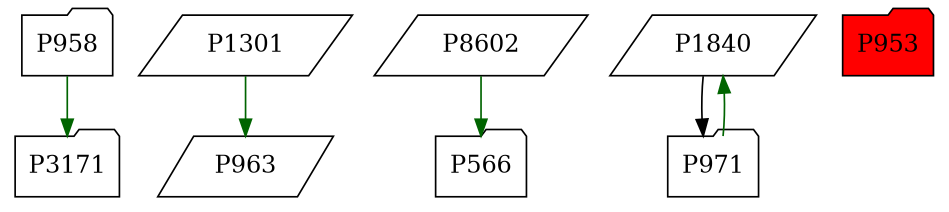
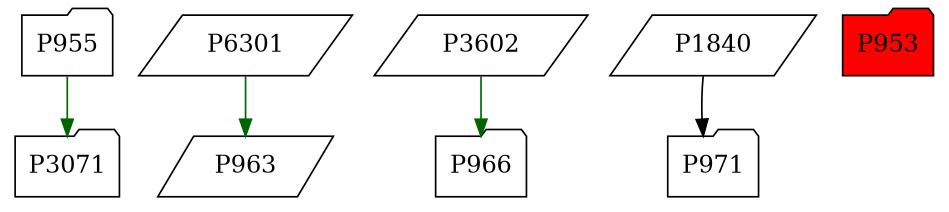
(67, 45) -> (67, 45)
(246, 45) -> (246, 45)
(481, 45) -> (481, 45)
(724, 115) -> none
(67, 167) -> (67, 167)
(481, 167) -> (481, 167)
